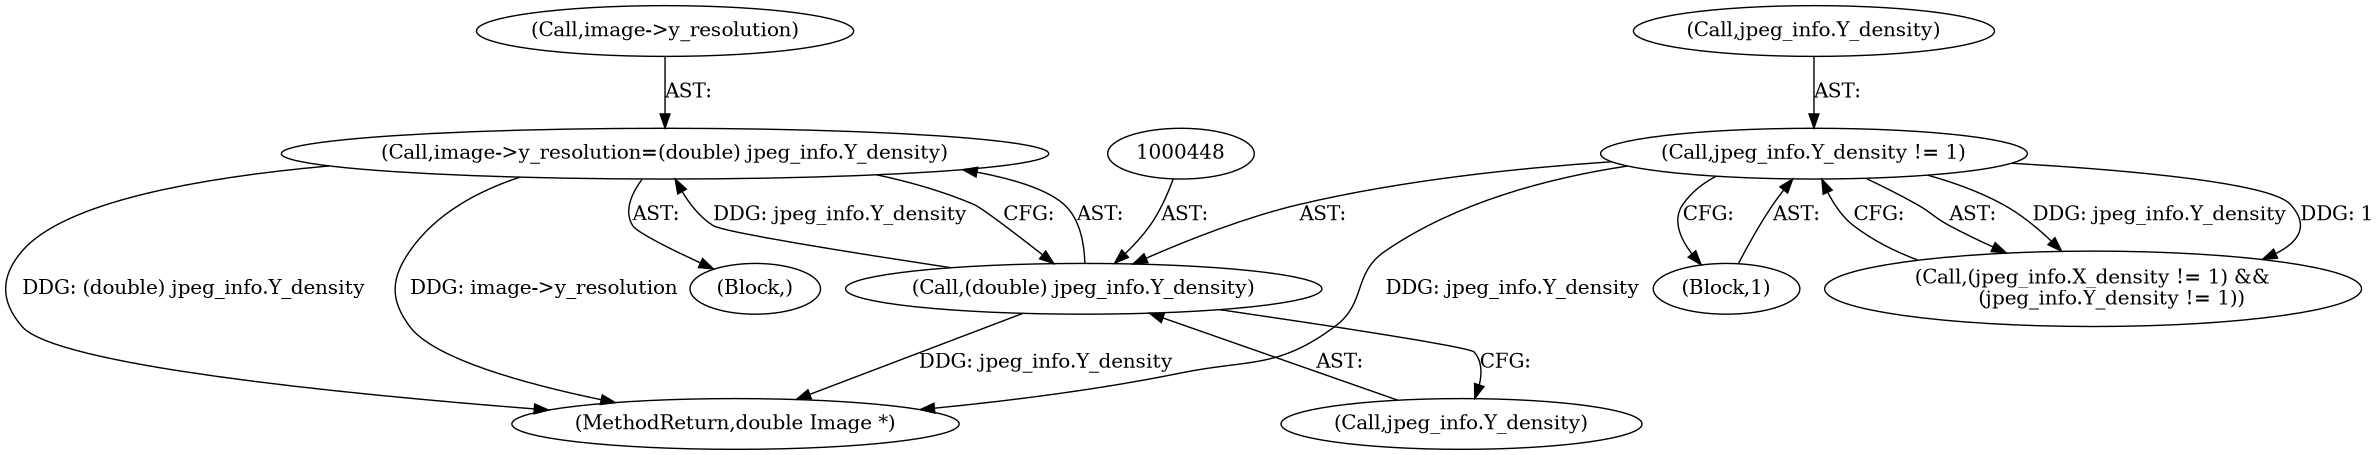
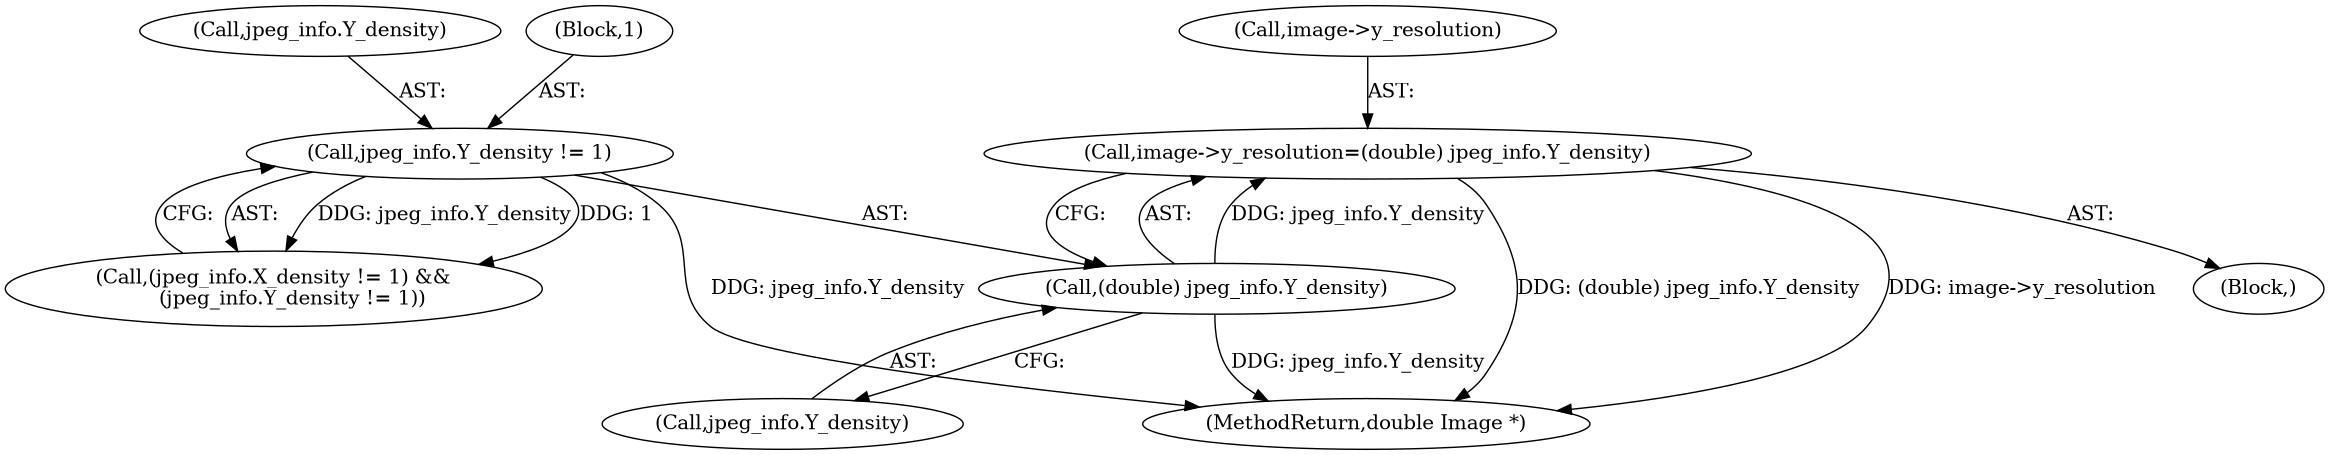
(1181, 154) -> none
(1680, 209) -> none
